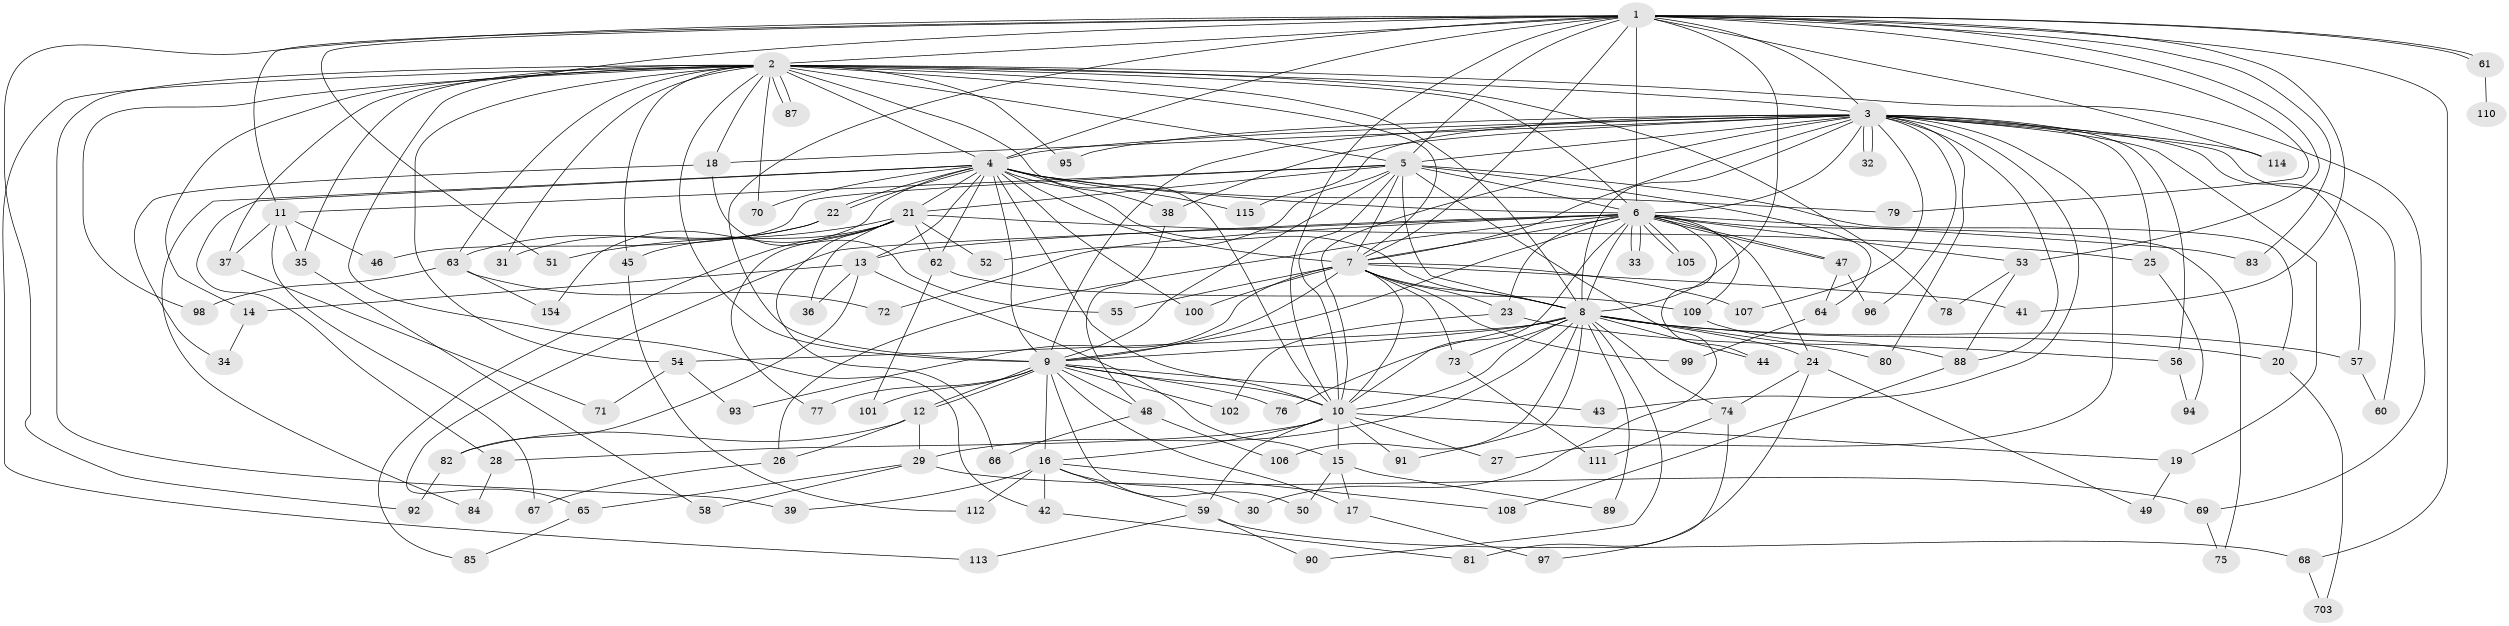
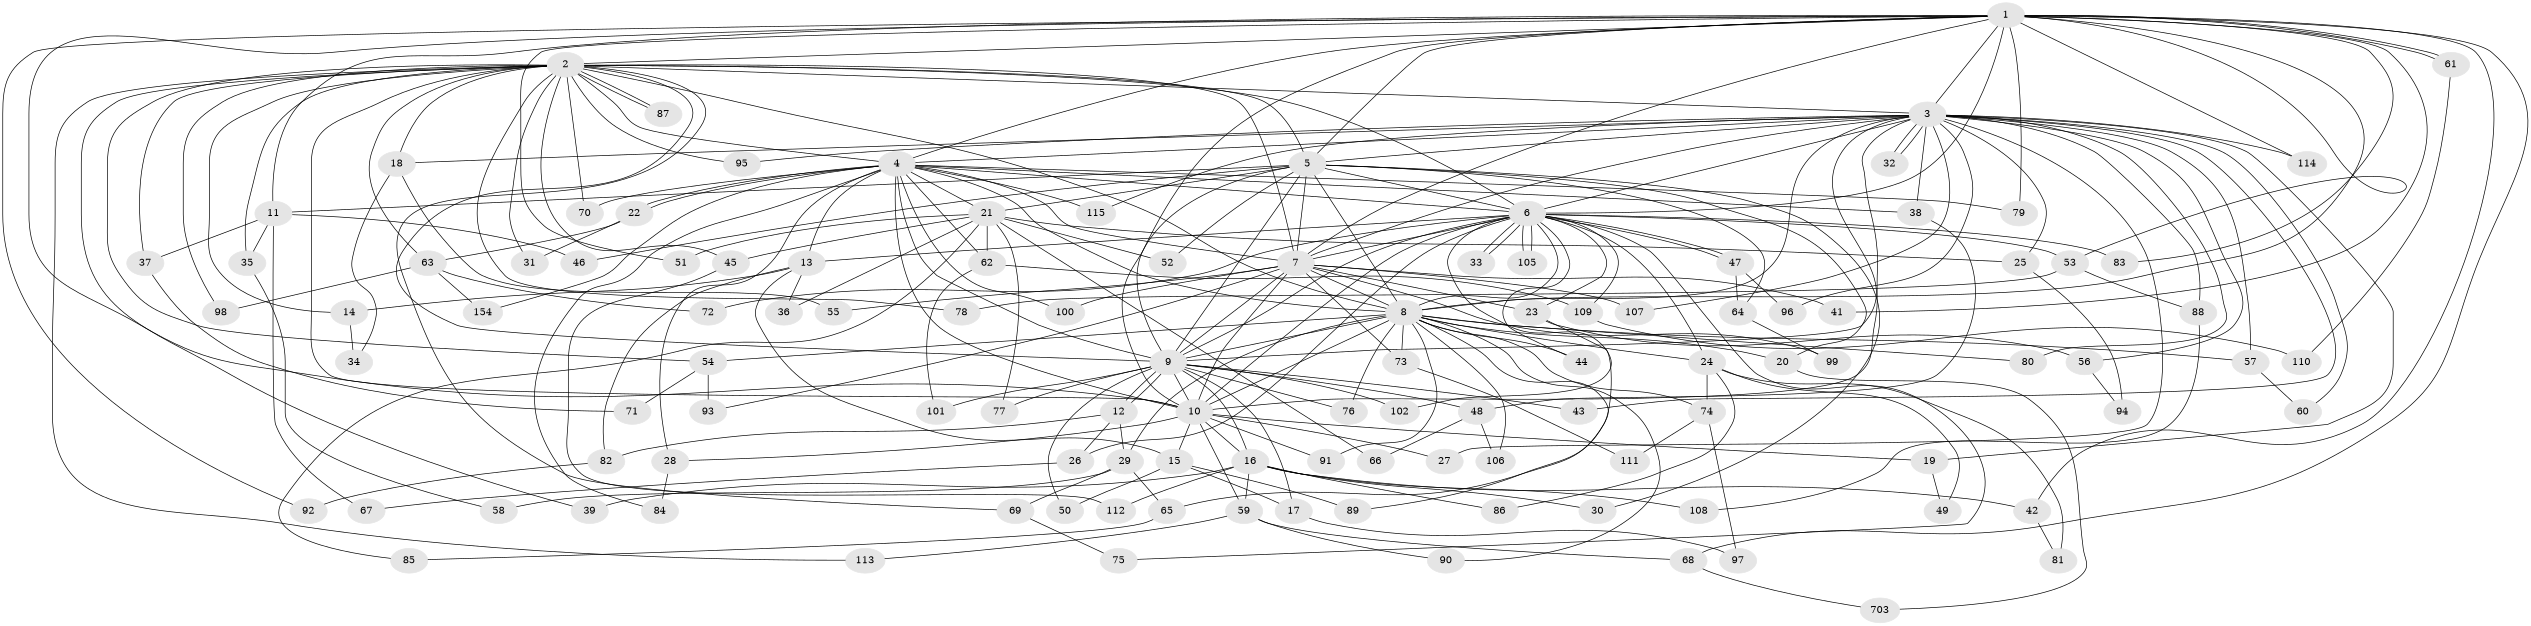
(1825, 341) -> (1994, 333)
none -> (1500, 511)
